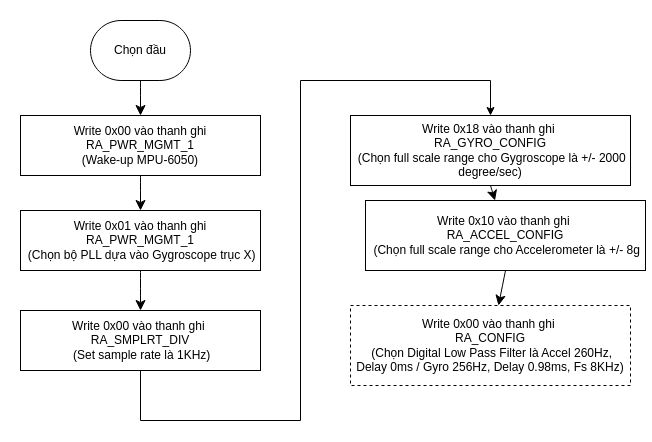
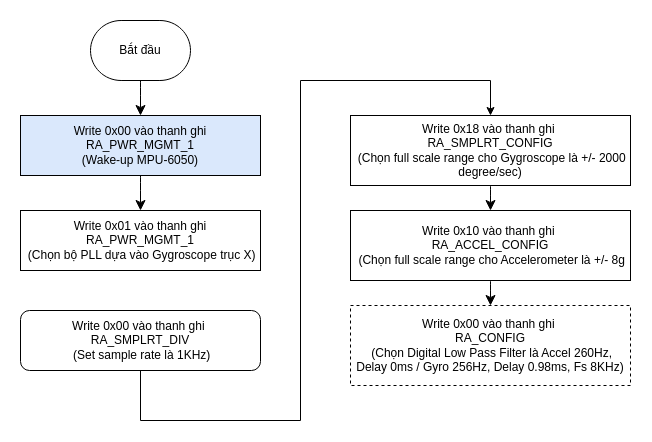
(141, 51) -> (141, 51)
(141, 146) -> (141, 146)
(491, 151) -> (491, 151)
(506, 236) -> (491, 246)
(141, 286) -> none
(141, 341) -> (141, 341)
